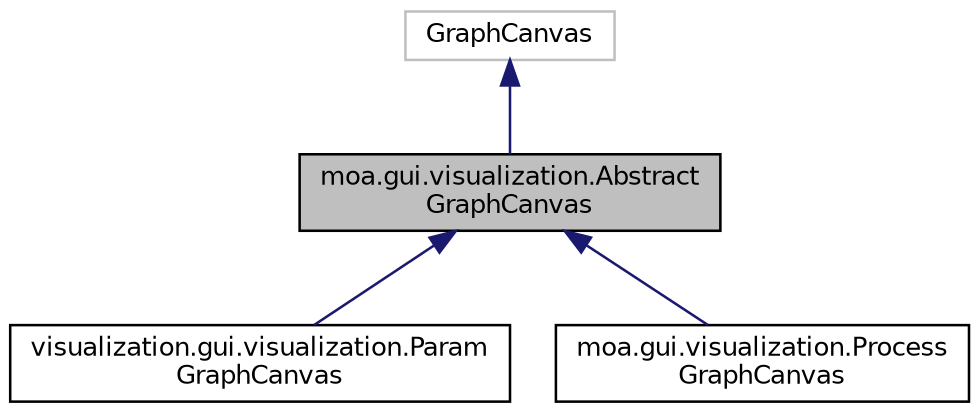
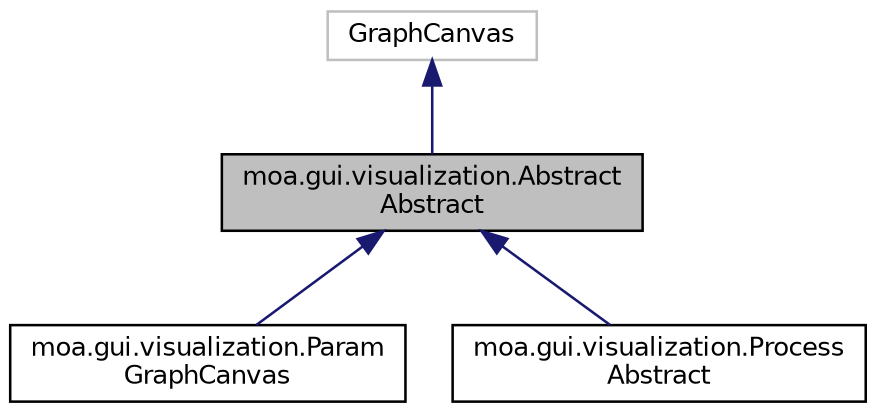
(510, 193) -> (432, 193)
(260, 363) -> (208, 363)
(762, 363) -> (659, 363)
